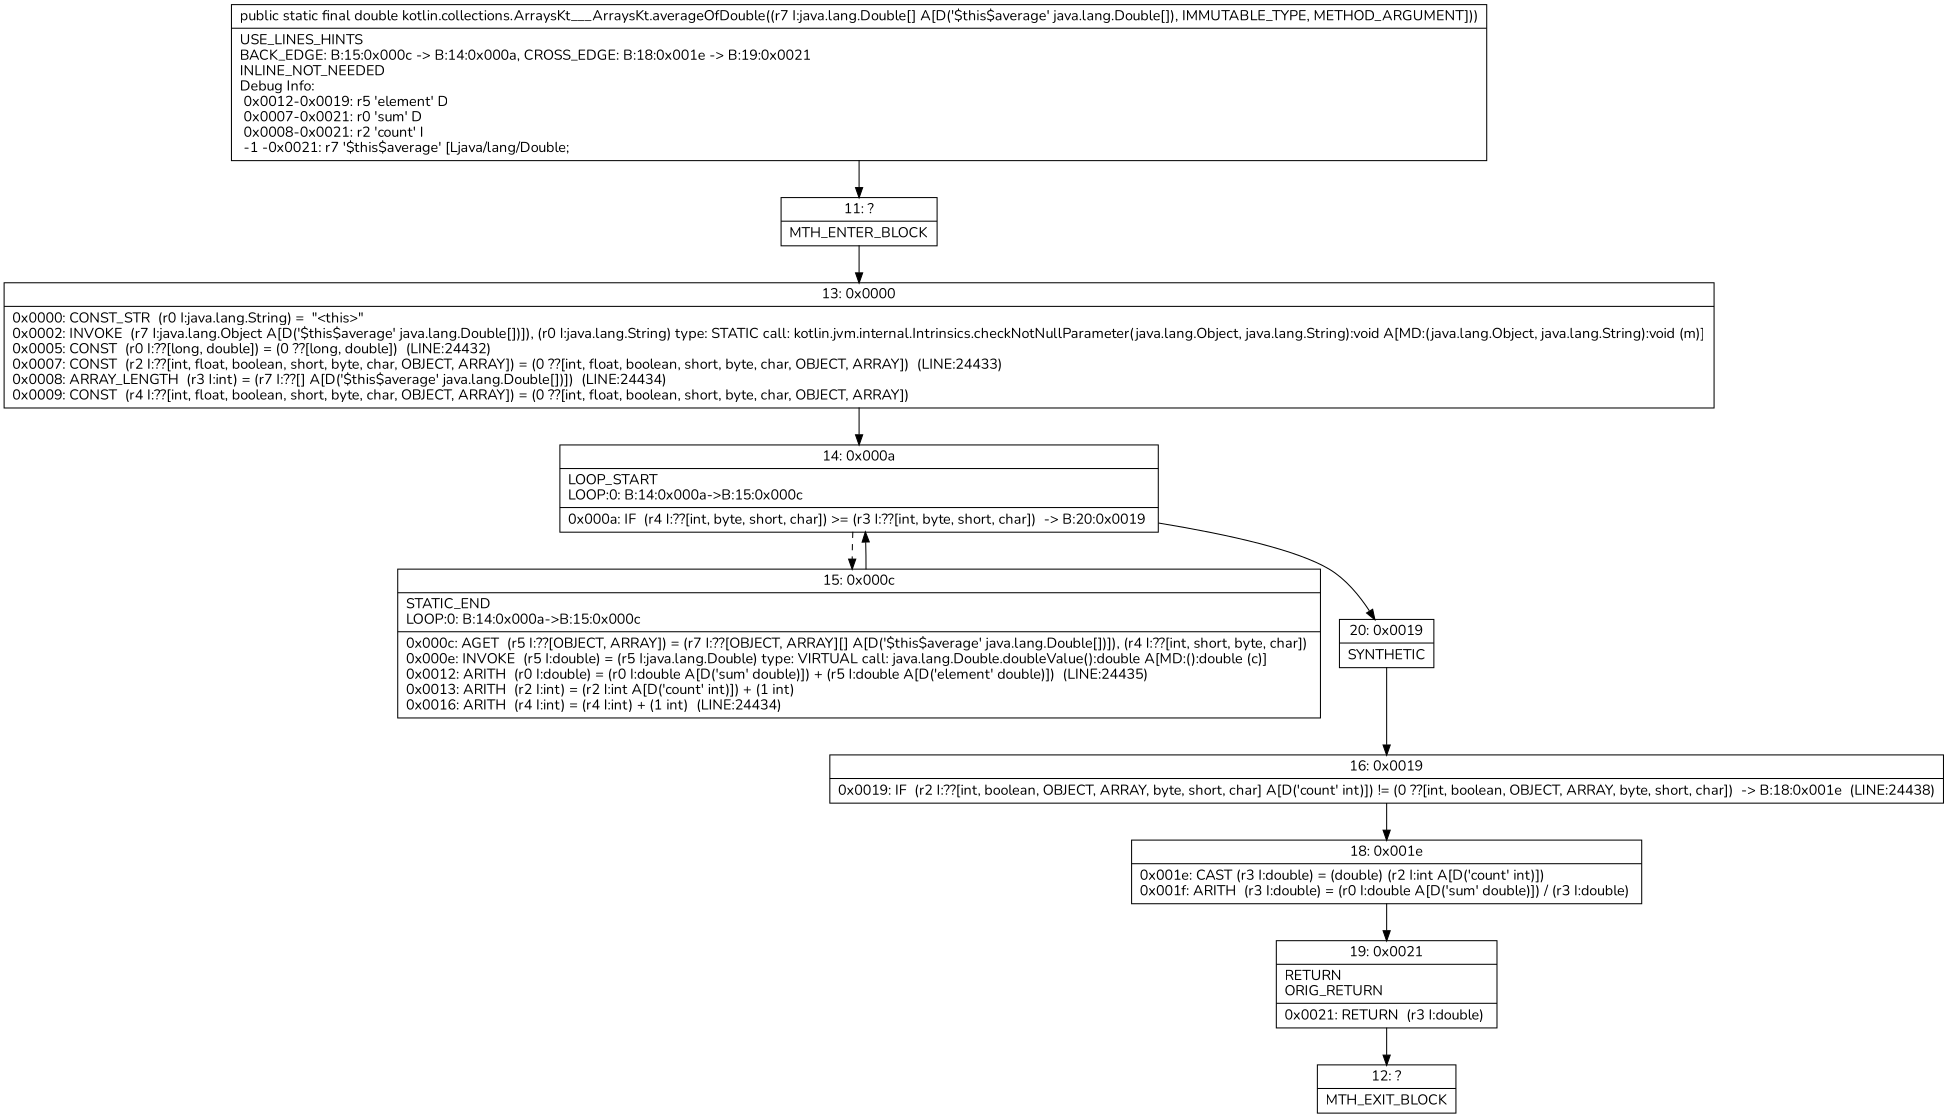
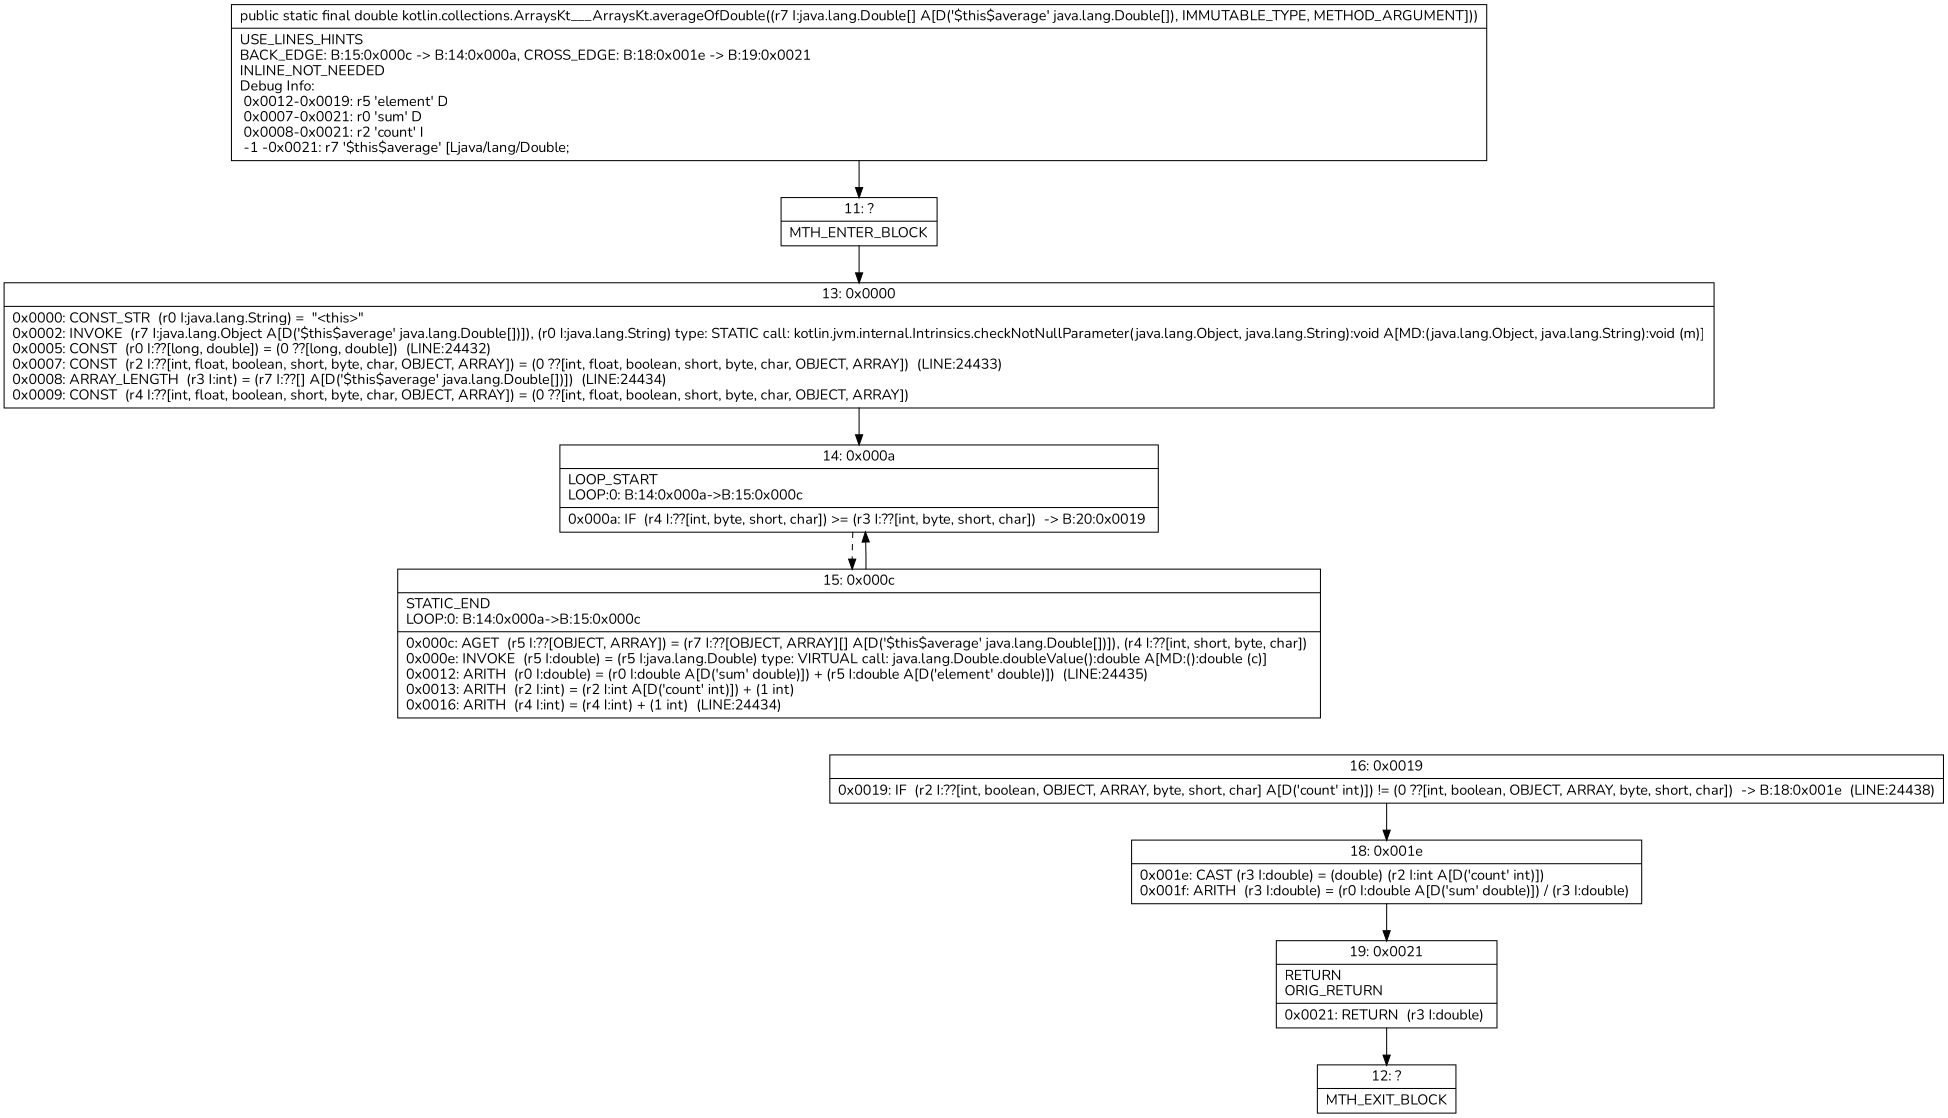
(1387, 644) -> none
